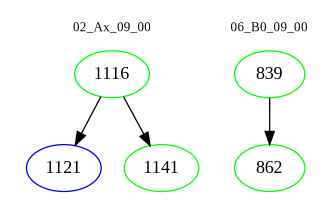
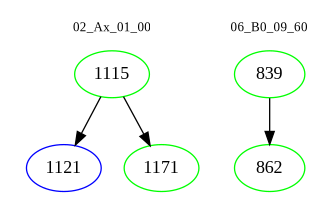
(113, 28) -> (113, 28)
(270, 28) -> (270, 28)
(112, 74) -> (112, 74)
(162, 168) -> (162, 168)
